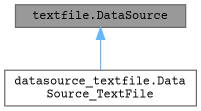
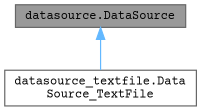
(101, 16) -> (101, 16)
